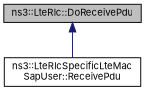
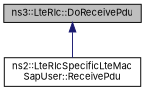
(73, 72) -> (73, 72)
